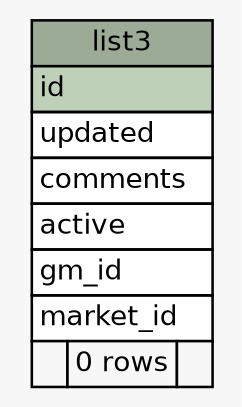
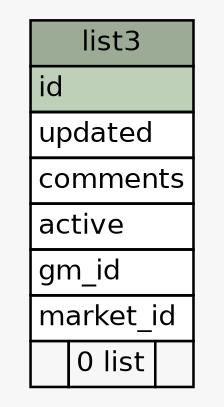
(122, 363) -> (112, 363)
